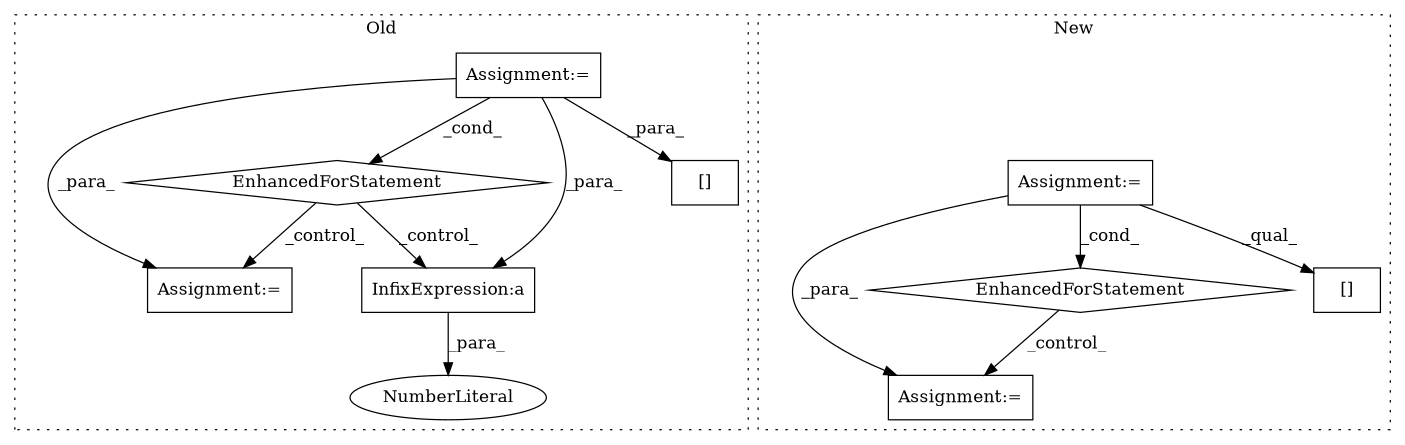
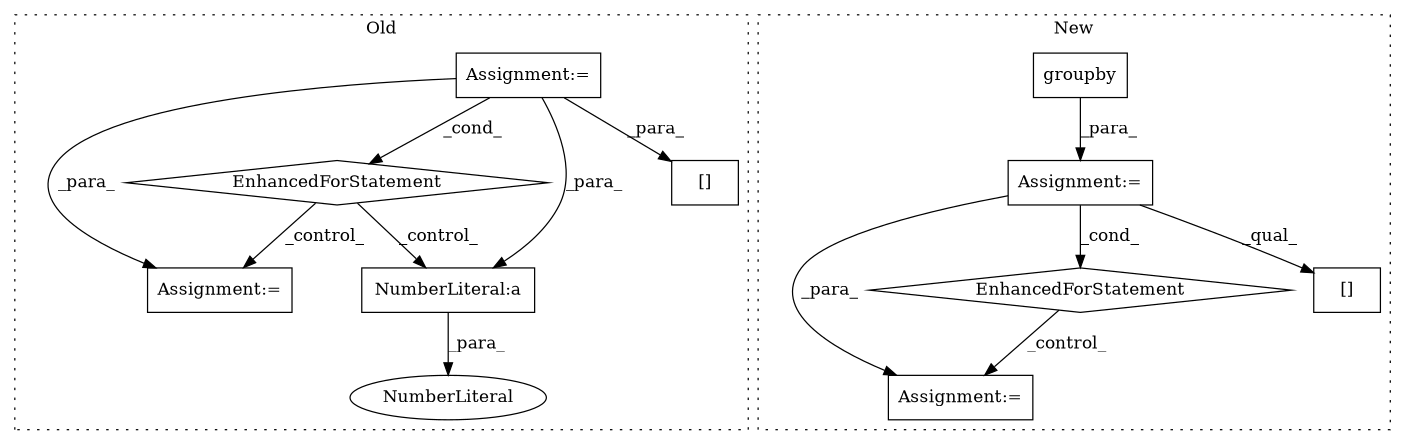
none -> (1080, 75)
(448, 290) -> (448, 290)
